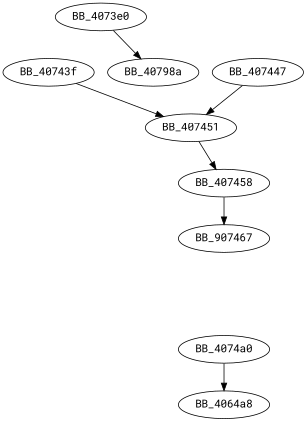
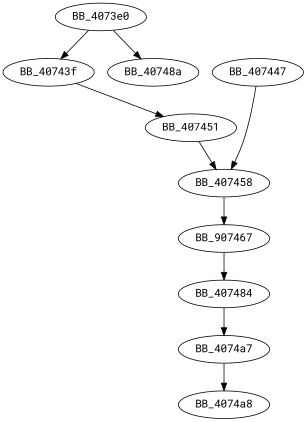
none -> (77, 42)
(153, 72) -> (153, 72)
(227, 98) -> (248, 125)
none -> (224, 294)
(224, 349) -> (224, 349)
(224, 405) -> (224, 405)
